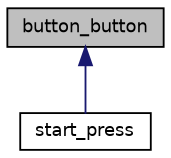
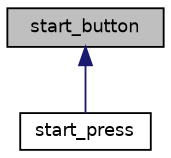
(86, 28) -> (86, 28)
